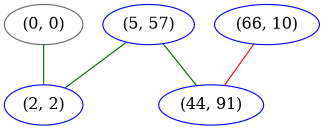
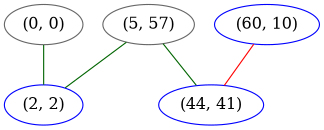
(149, 25) -> (149, 25)
(267, 25) -> (267, 25)
(211, 105) -> (211, 105)
